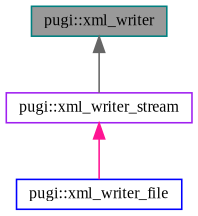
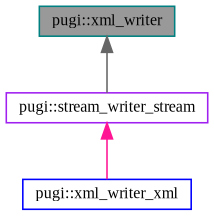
(99, 108) -> (107, 108)
(99, 194) -> (107, 194)
